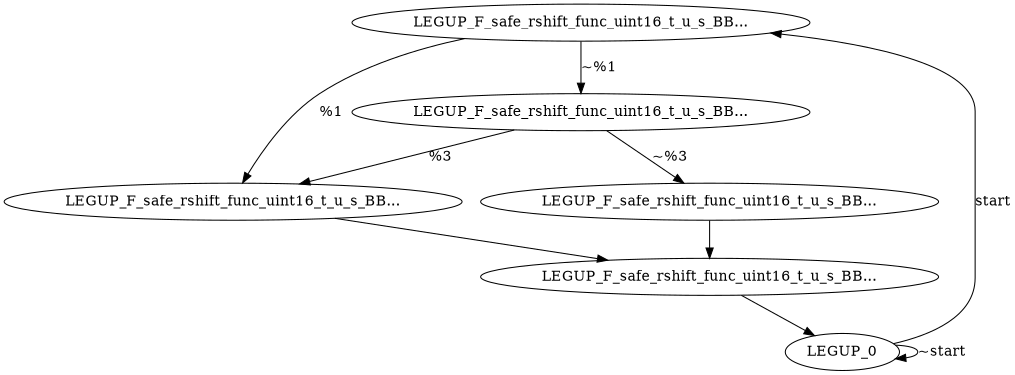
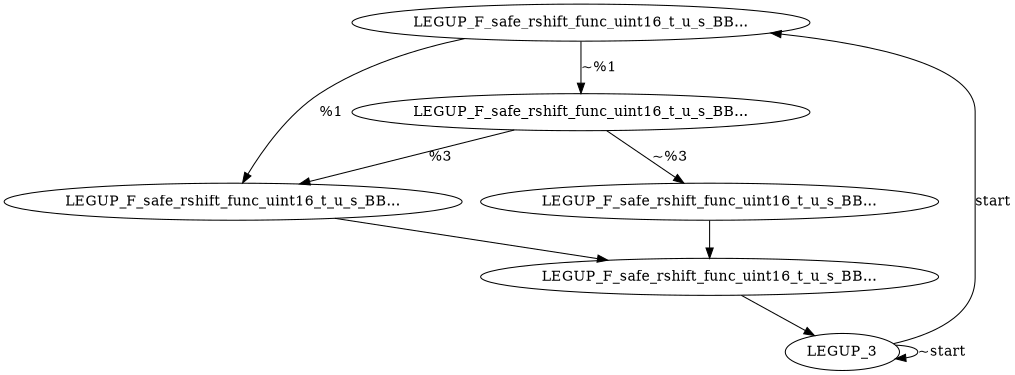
(842, 352) -> (842, 352)
